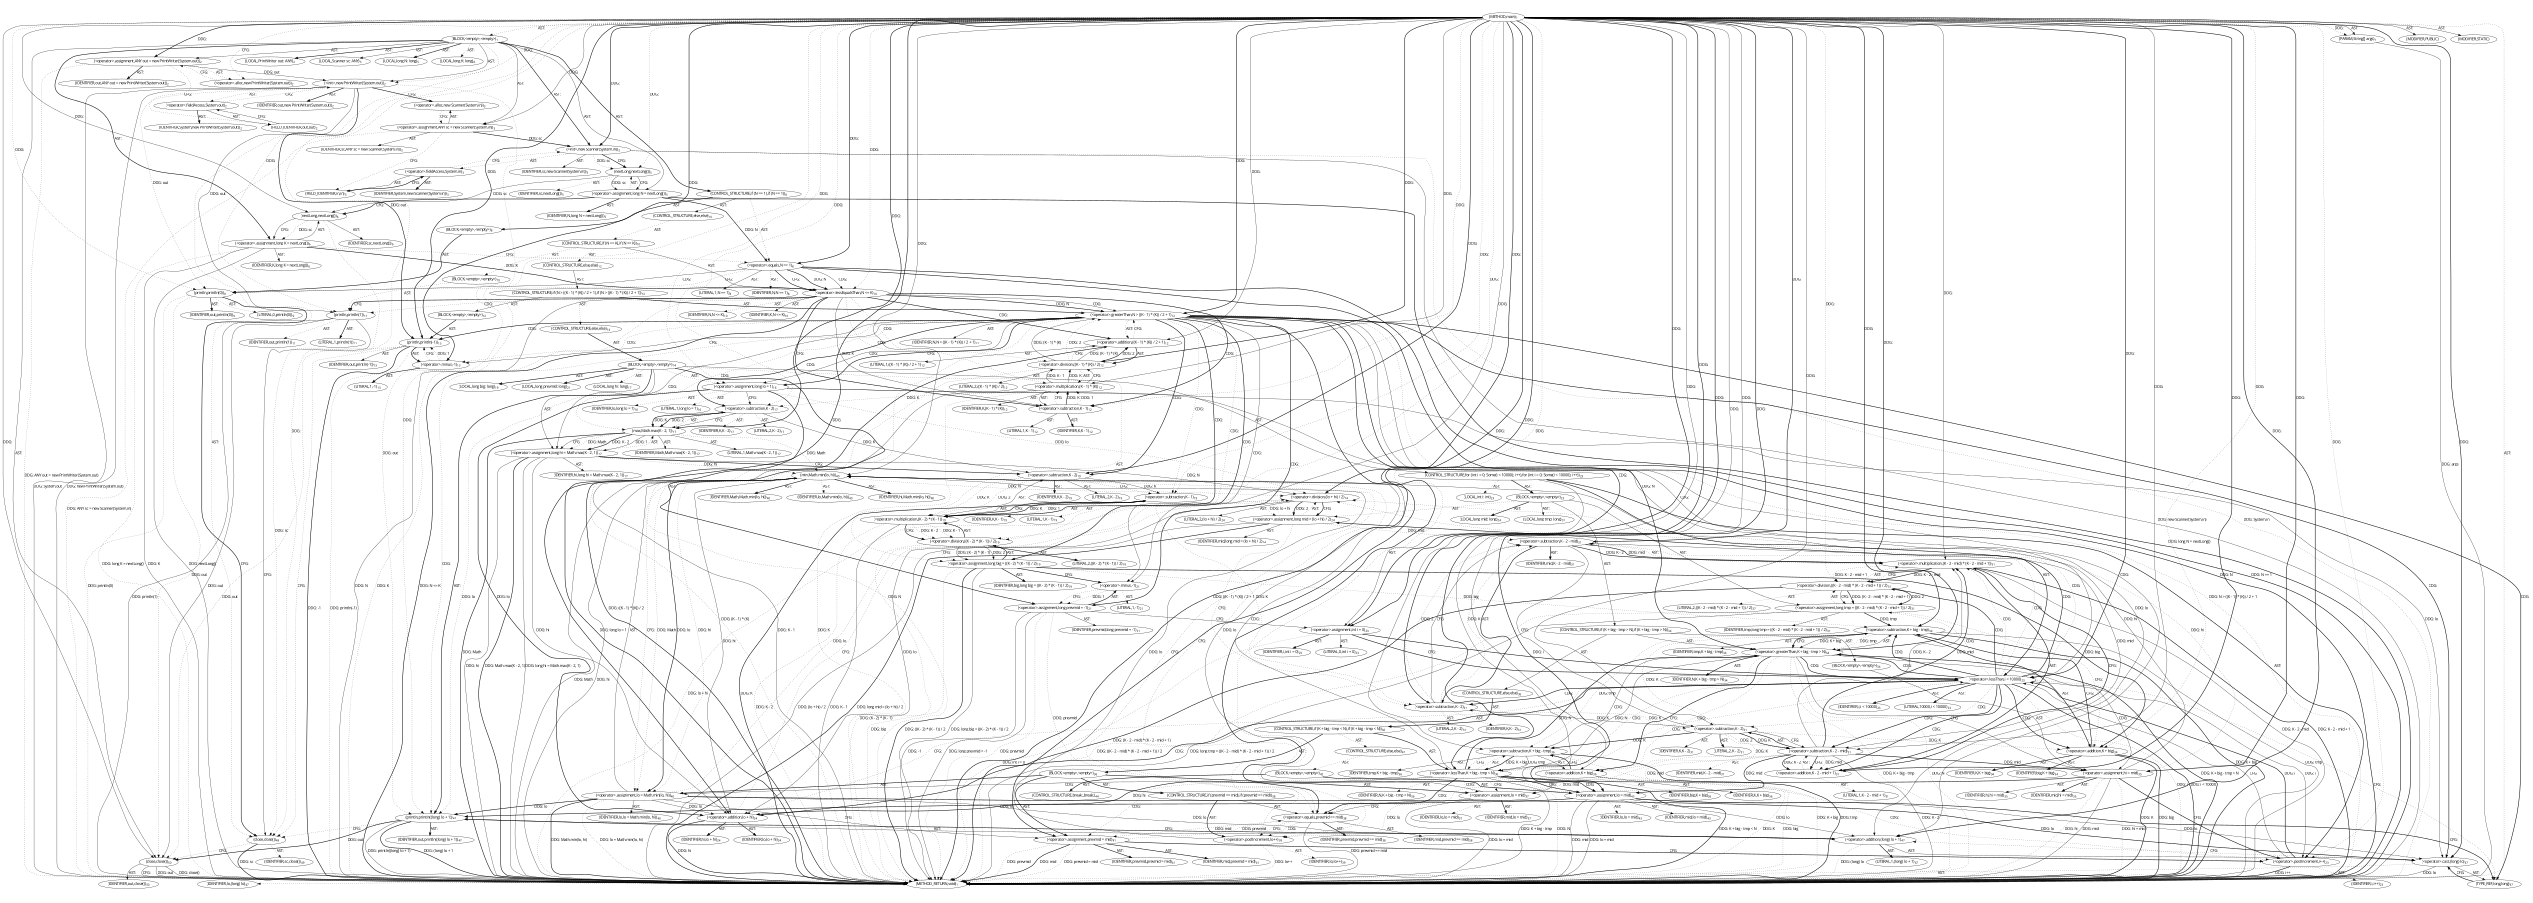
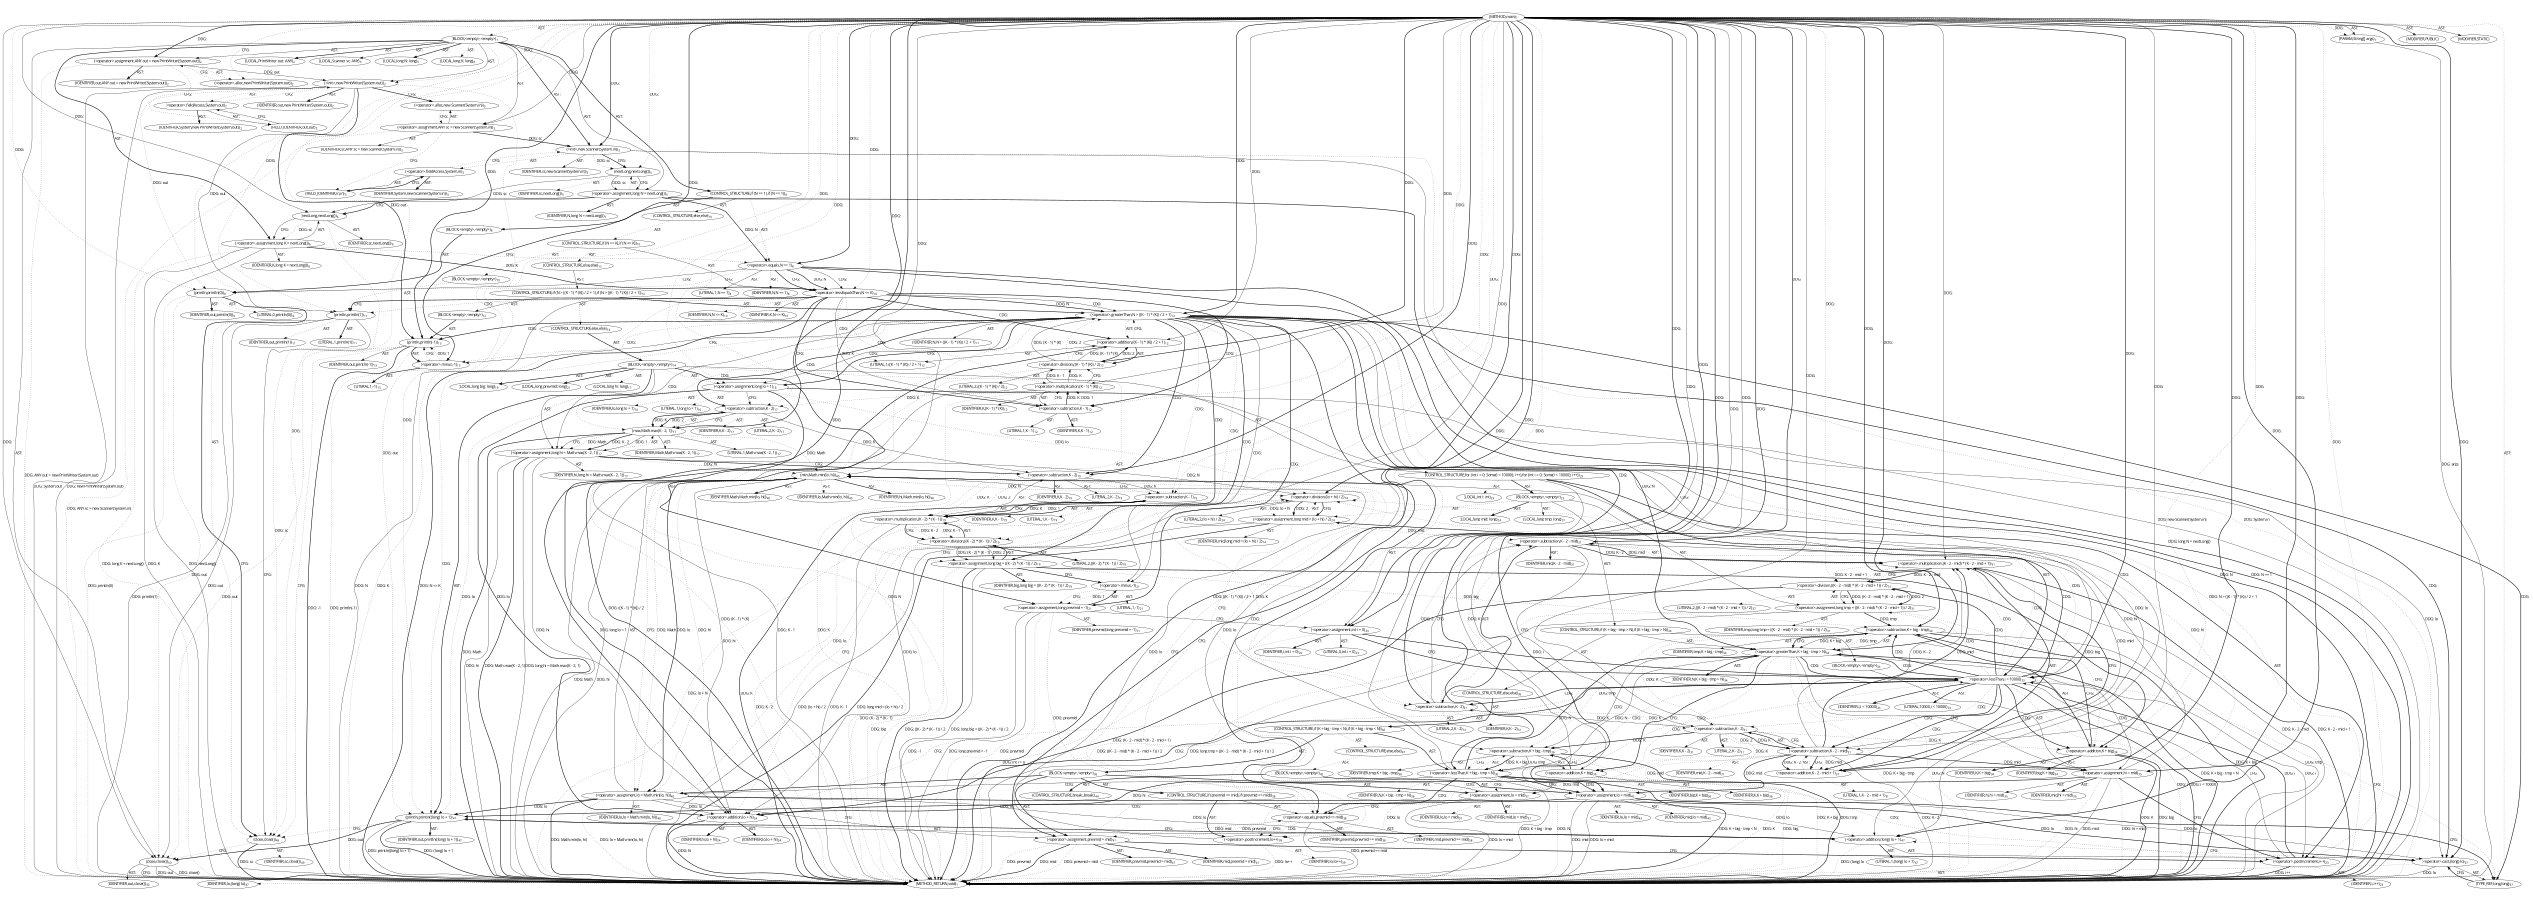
(974, 353) -> (842, 340)
(1083, 375) -> none
